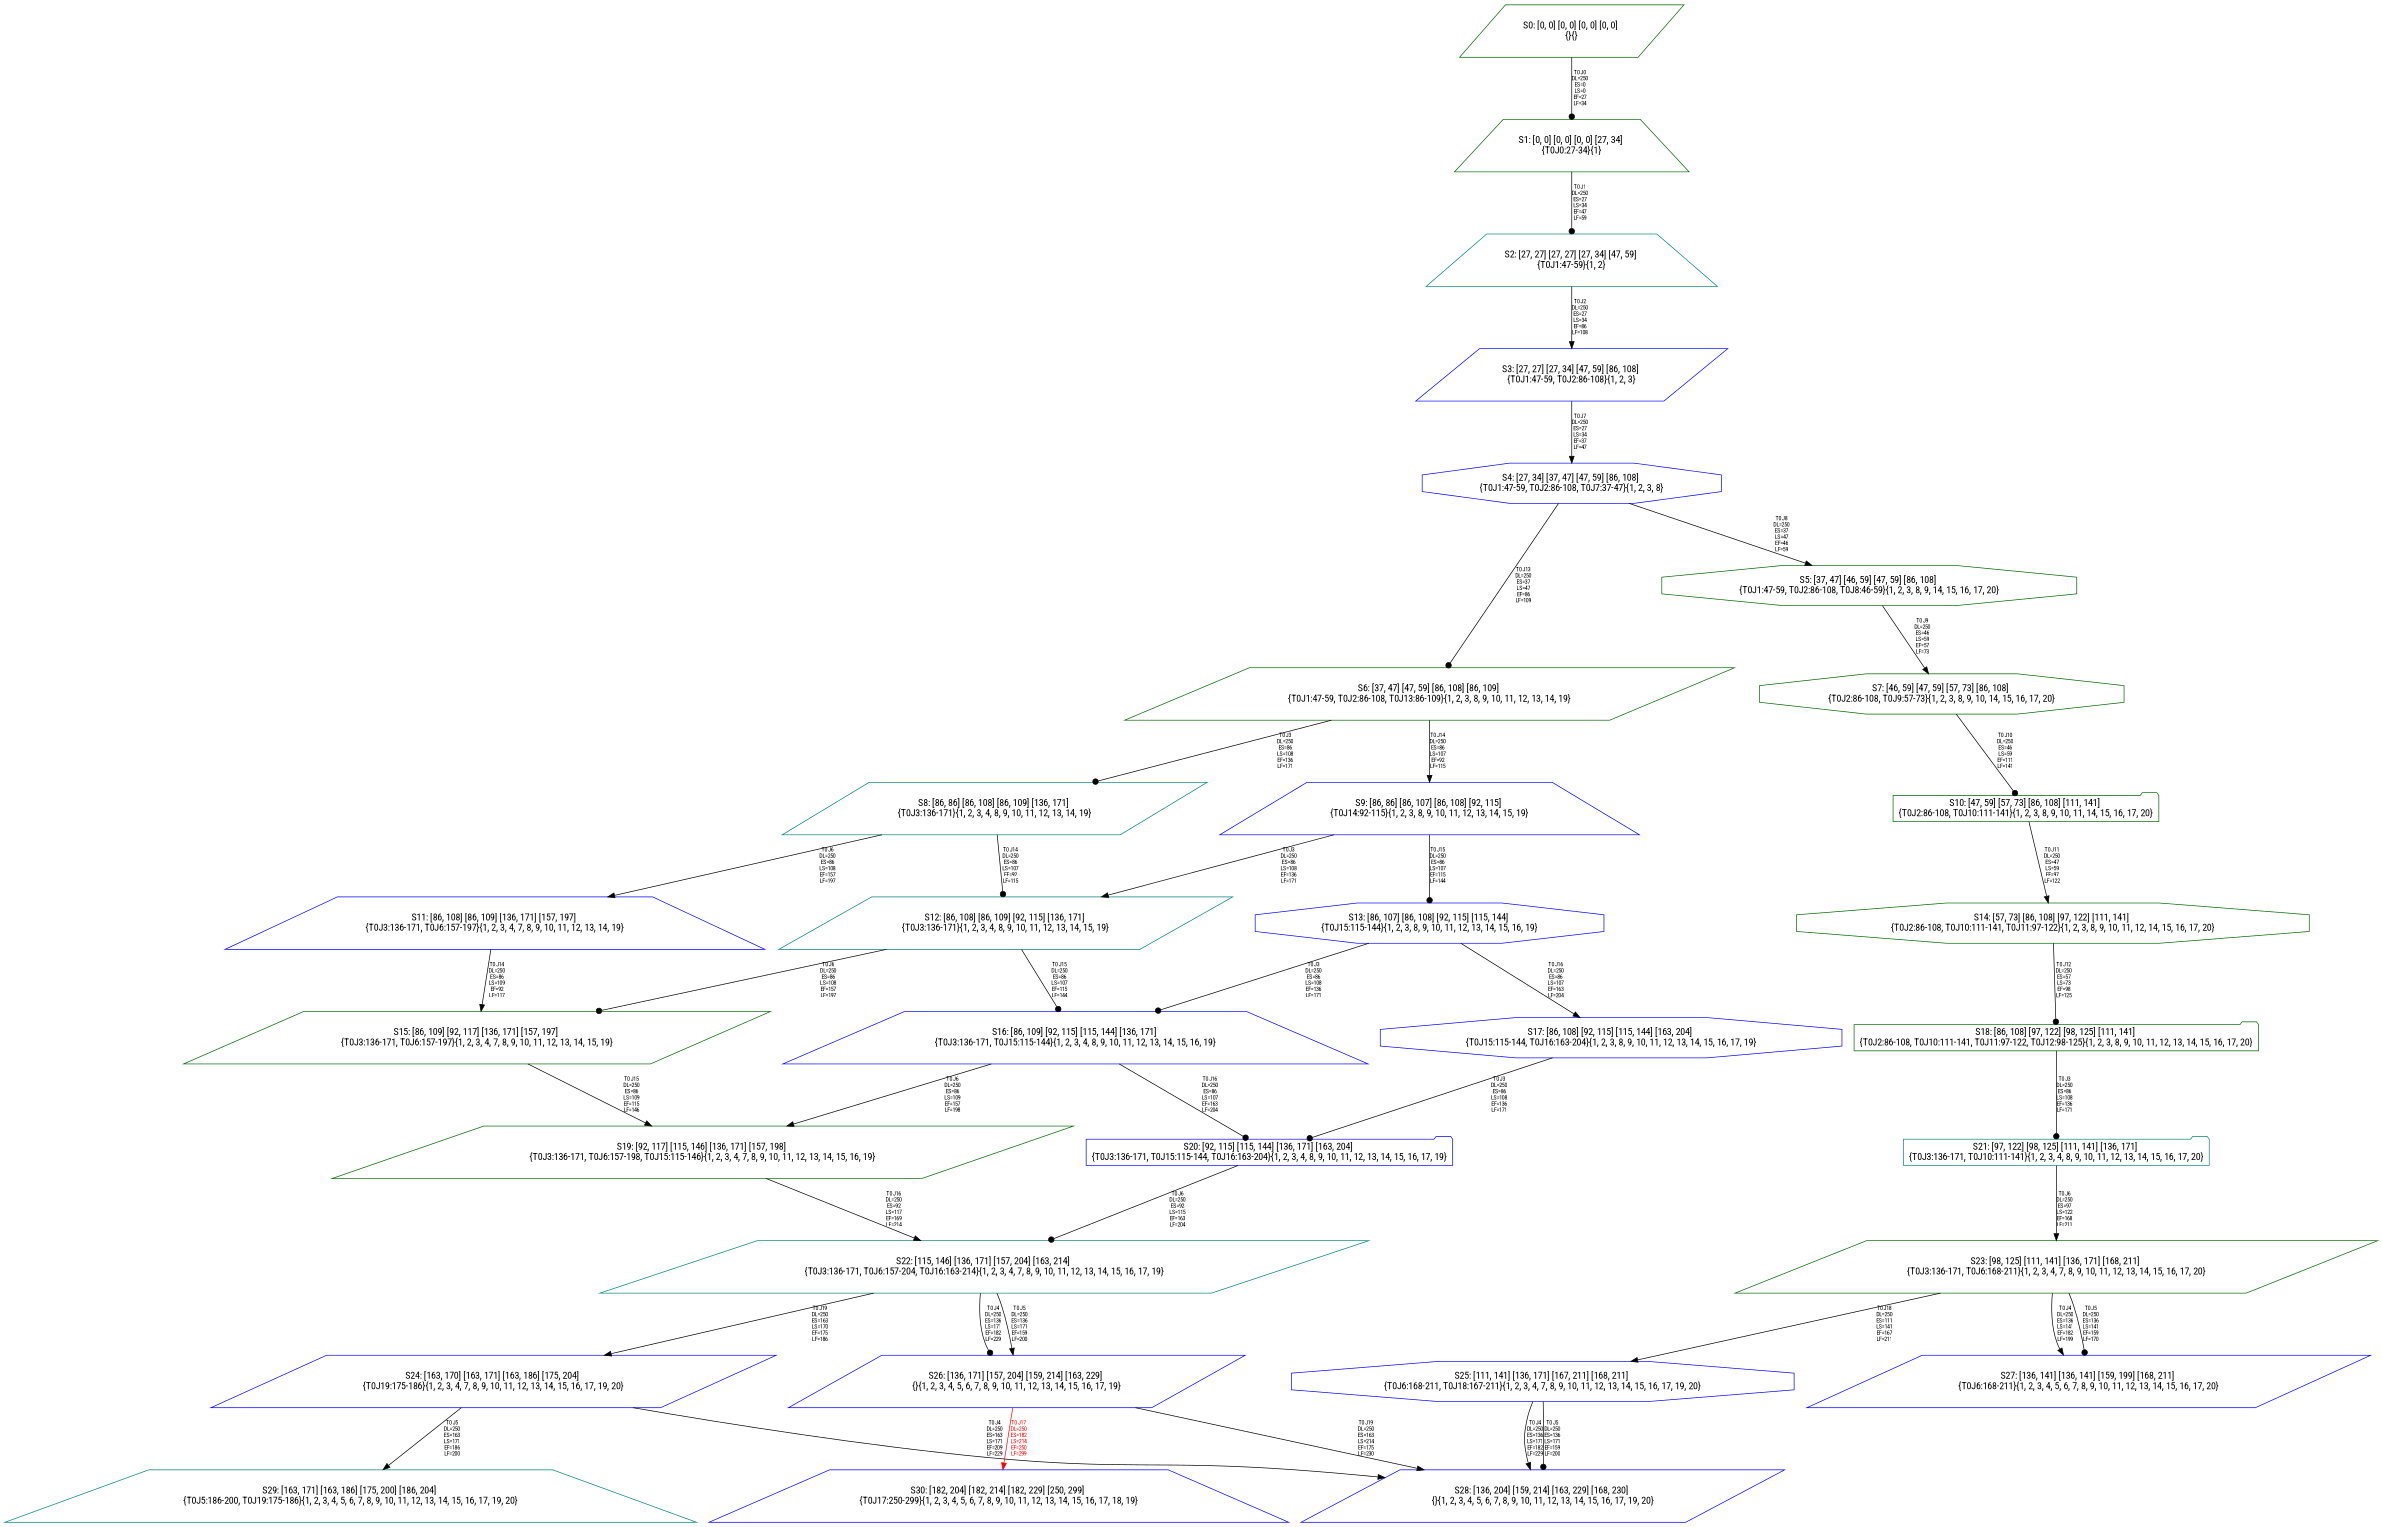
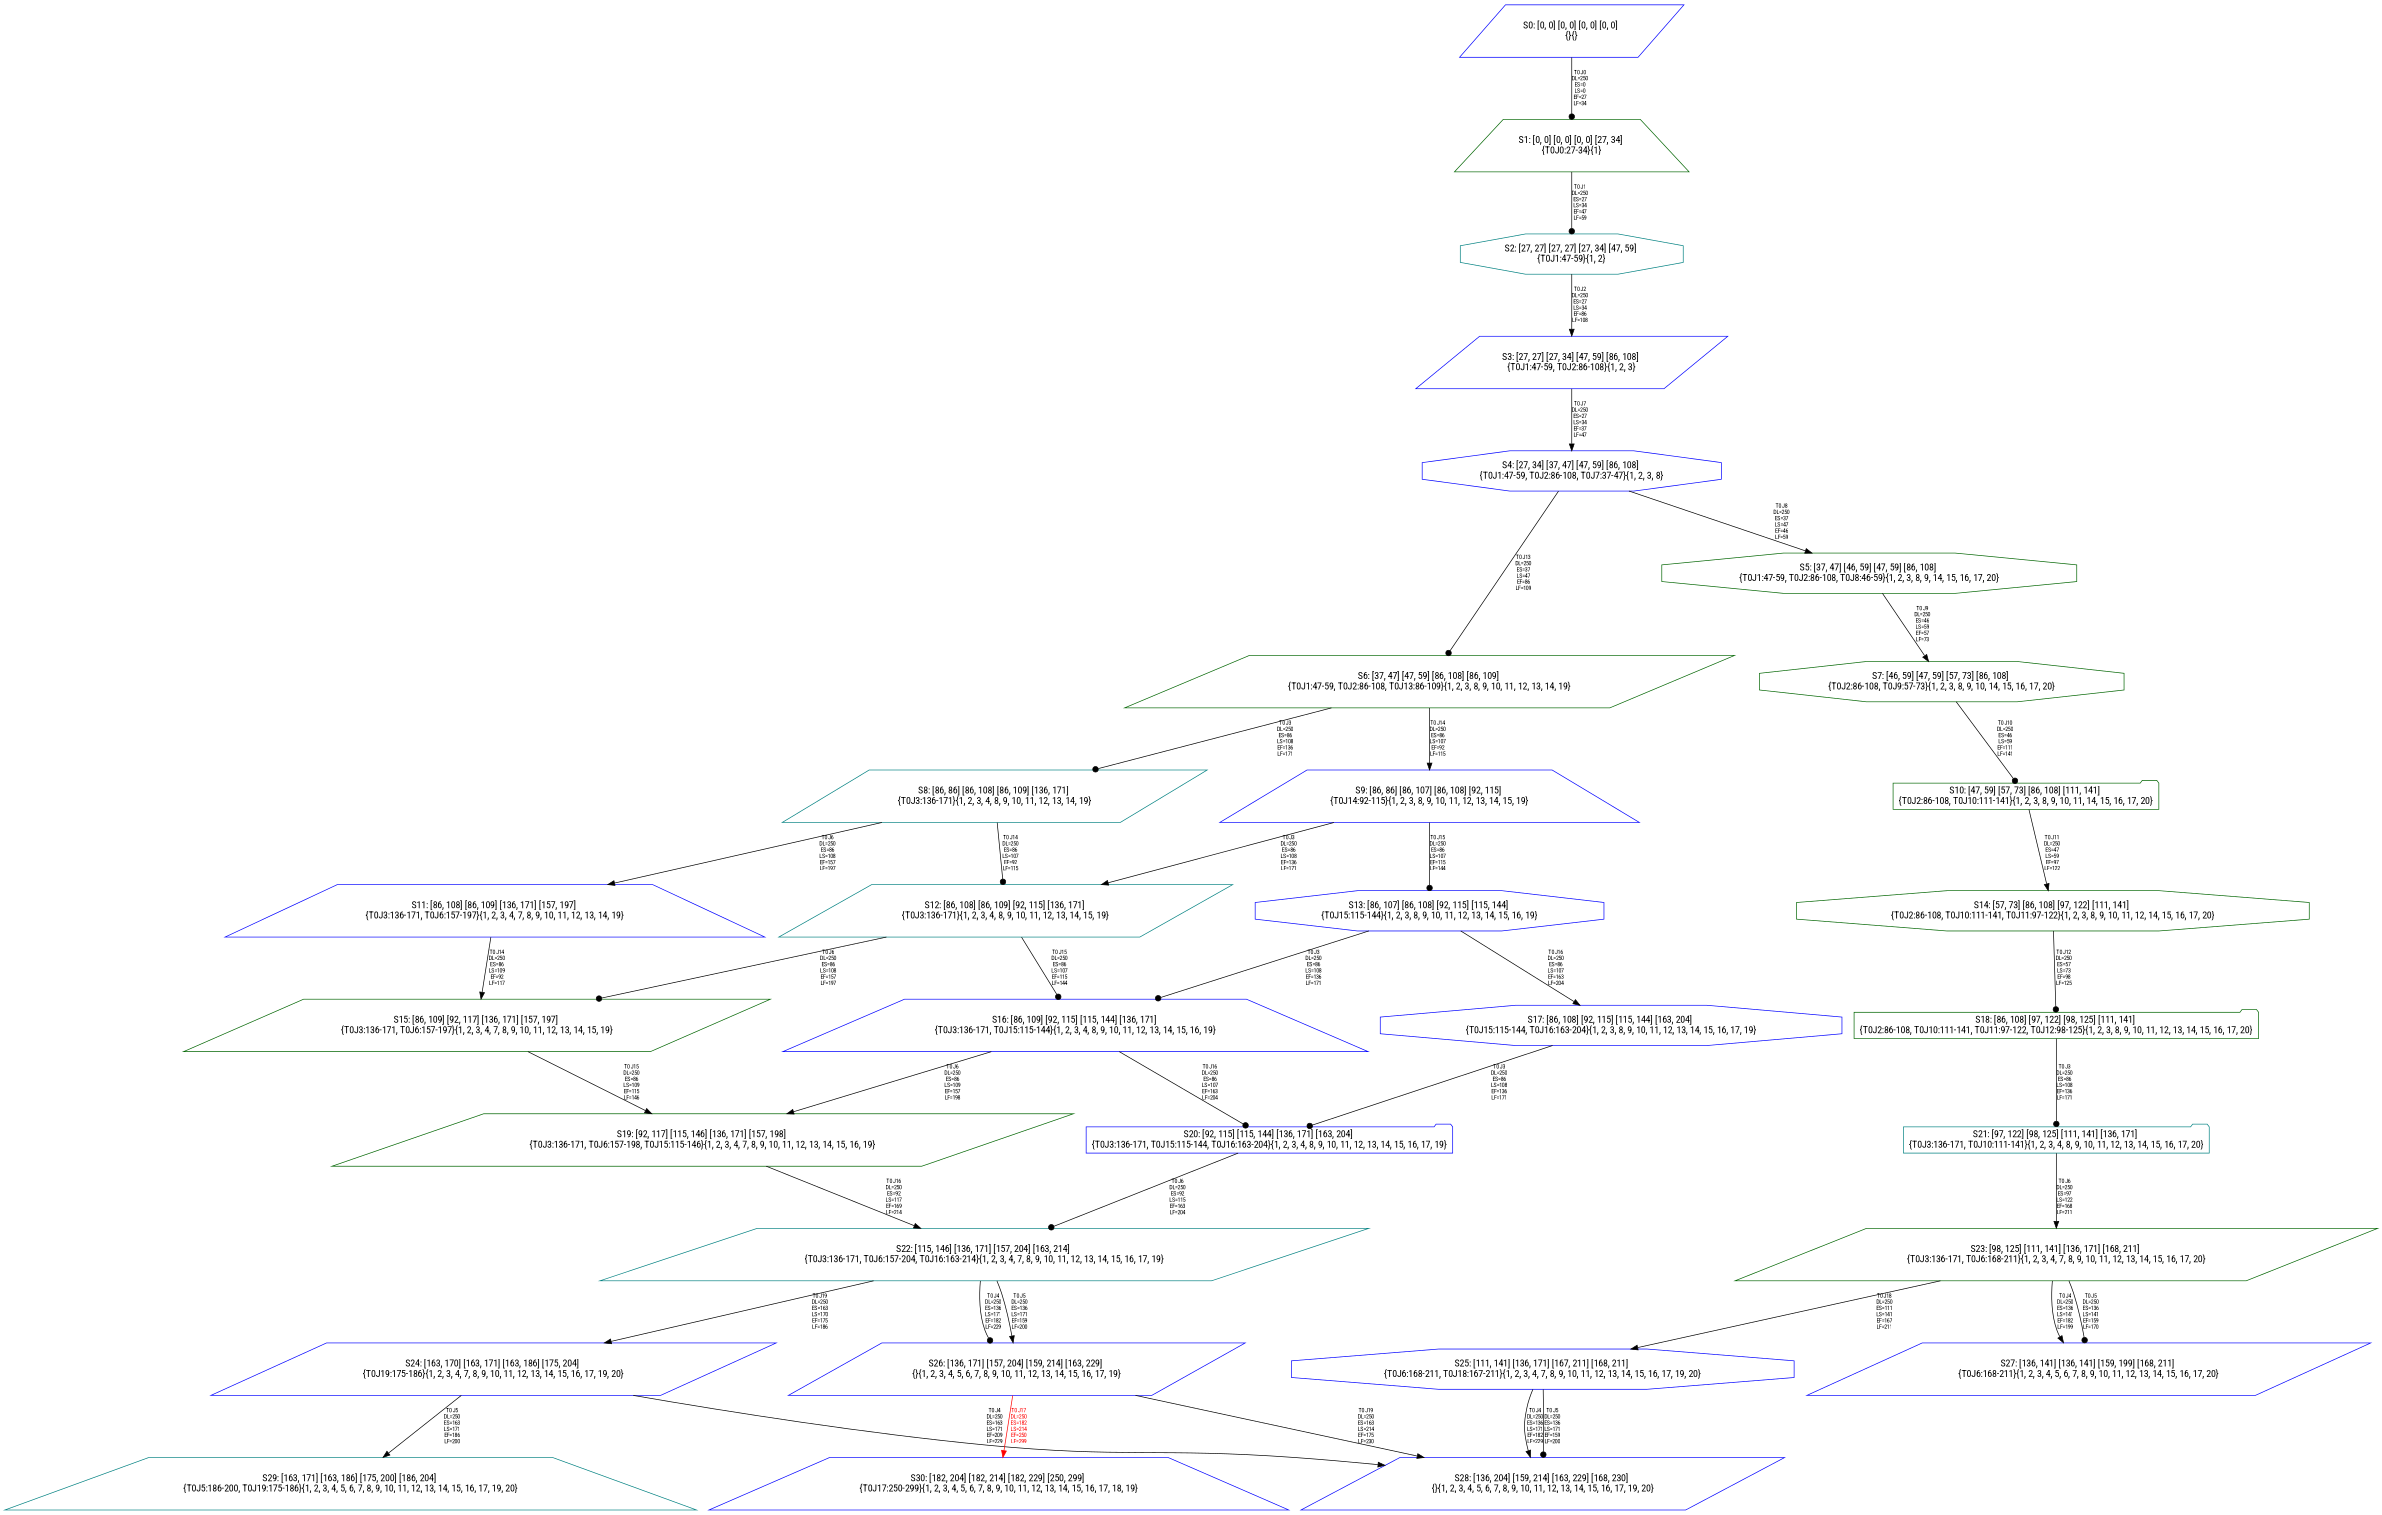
(1572, 31) -> (1572, 31)
(1572, 260) -> (1572, 254)
